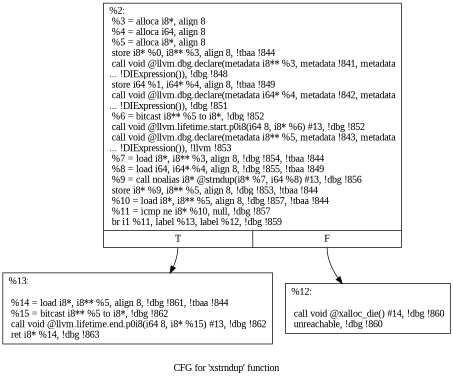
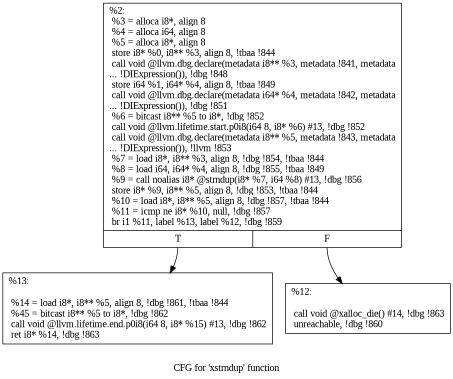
(88, 314) -> (88, 314)
(368, 314) -> (368, 314)
